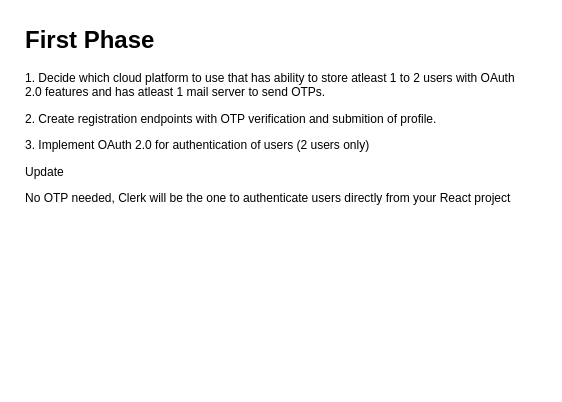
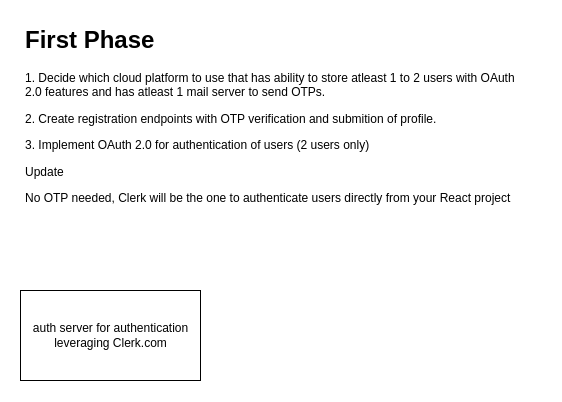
none -> (111, 336)
